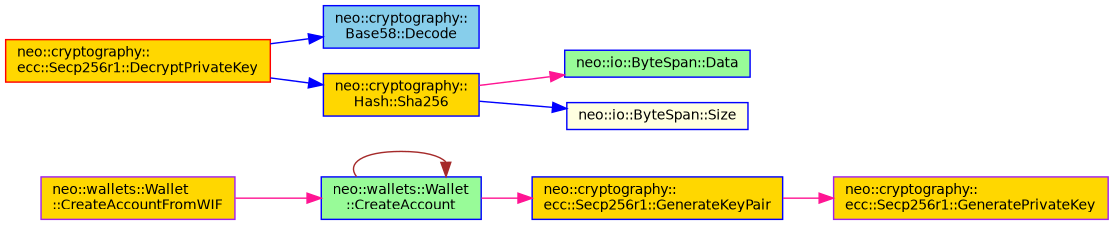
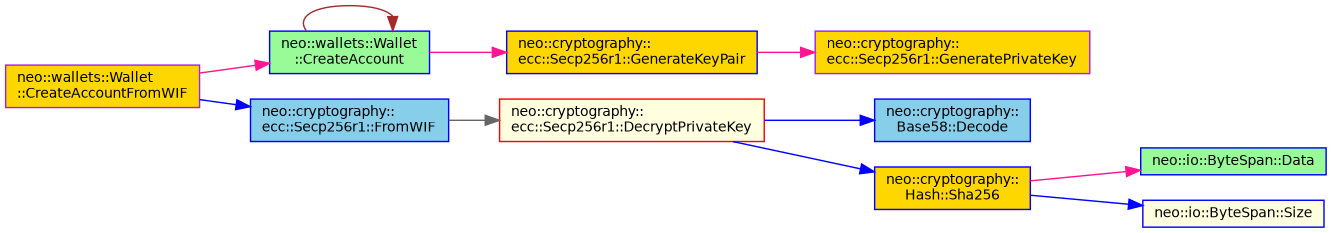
(138, 61) -> (632, 120)
none -> (350, 120)
